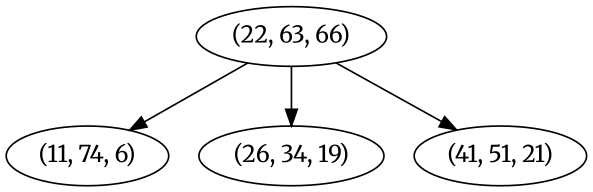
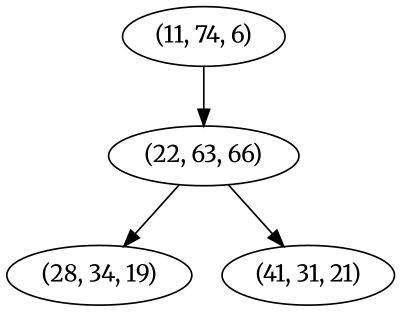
(196, 92) -> (204, 88)
(291, 156) -> (99, 275)
(500, 156) -> (308, 275)
